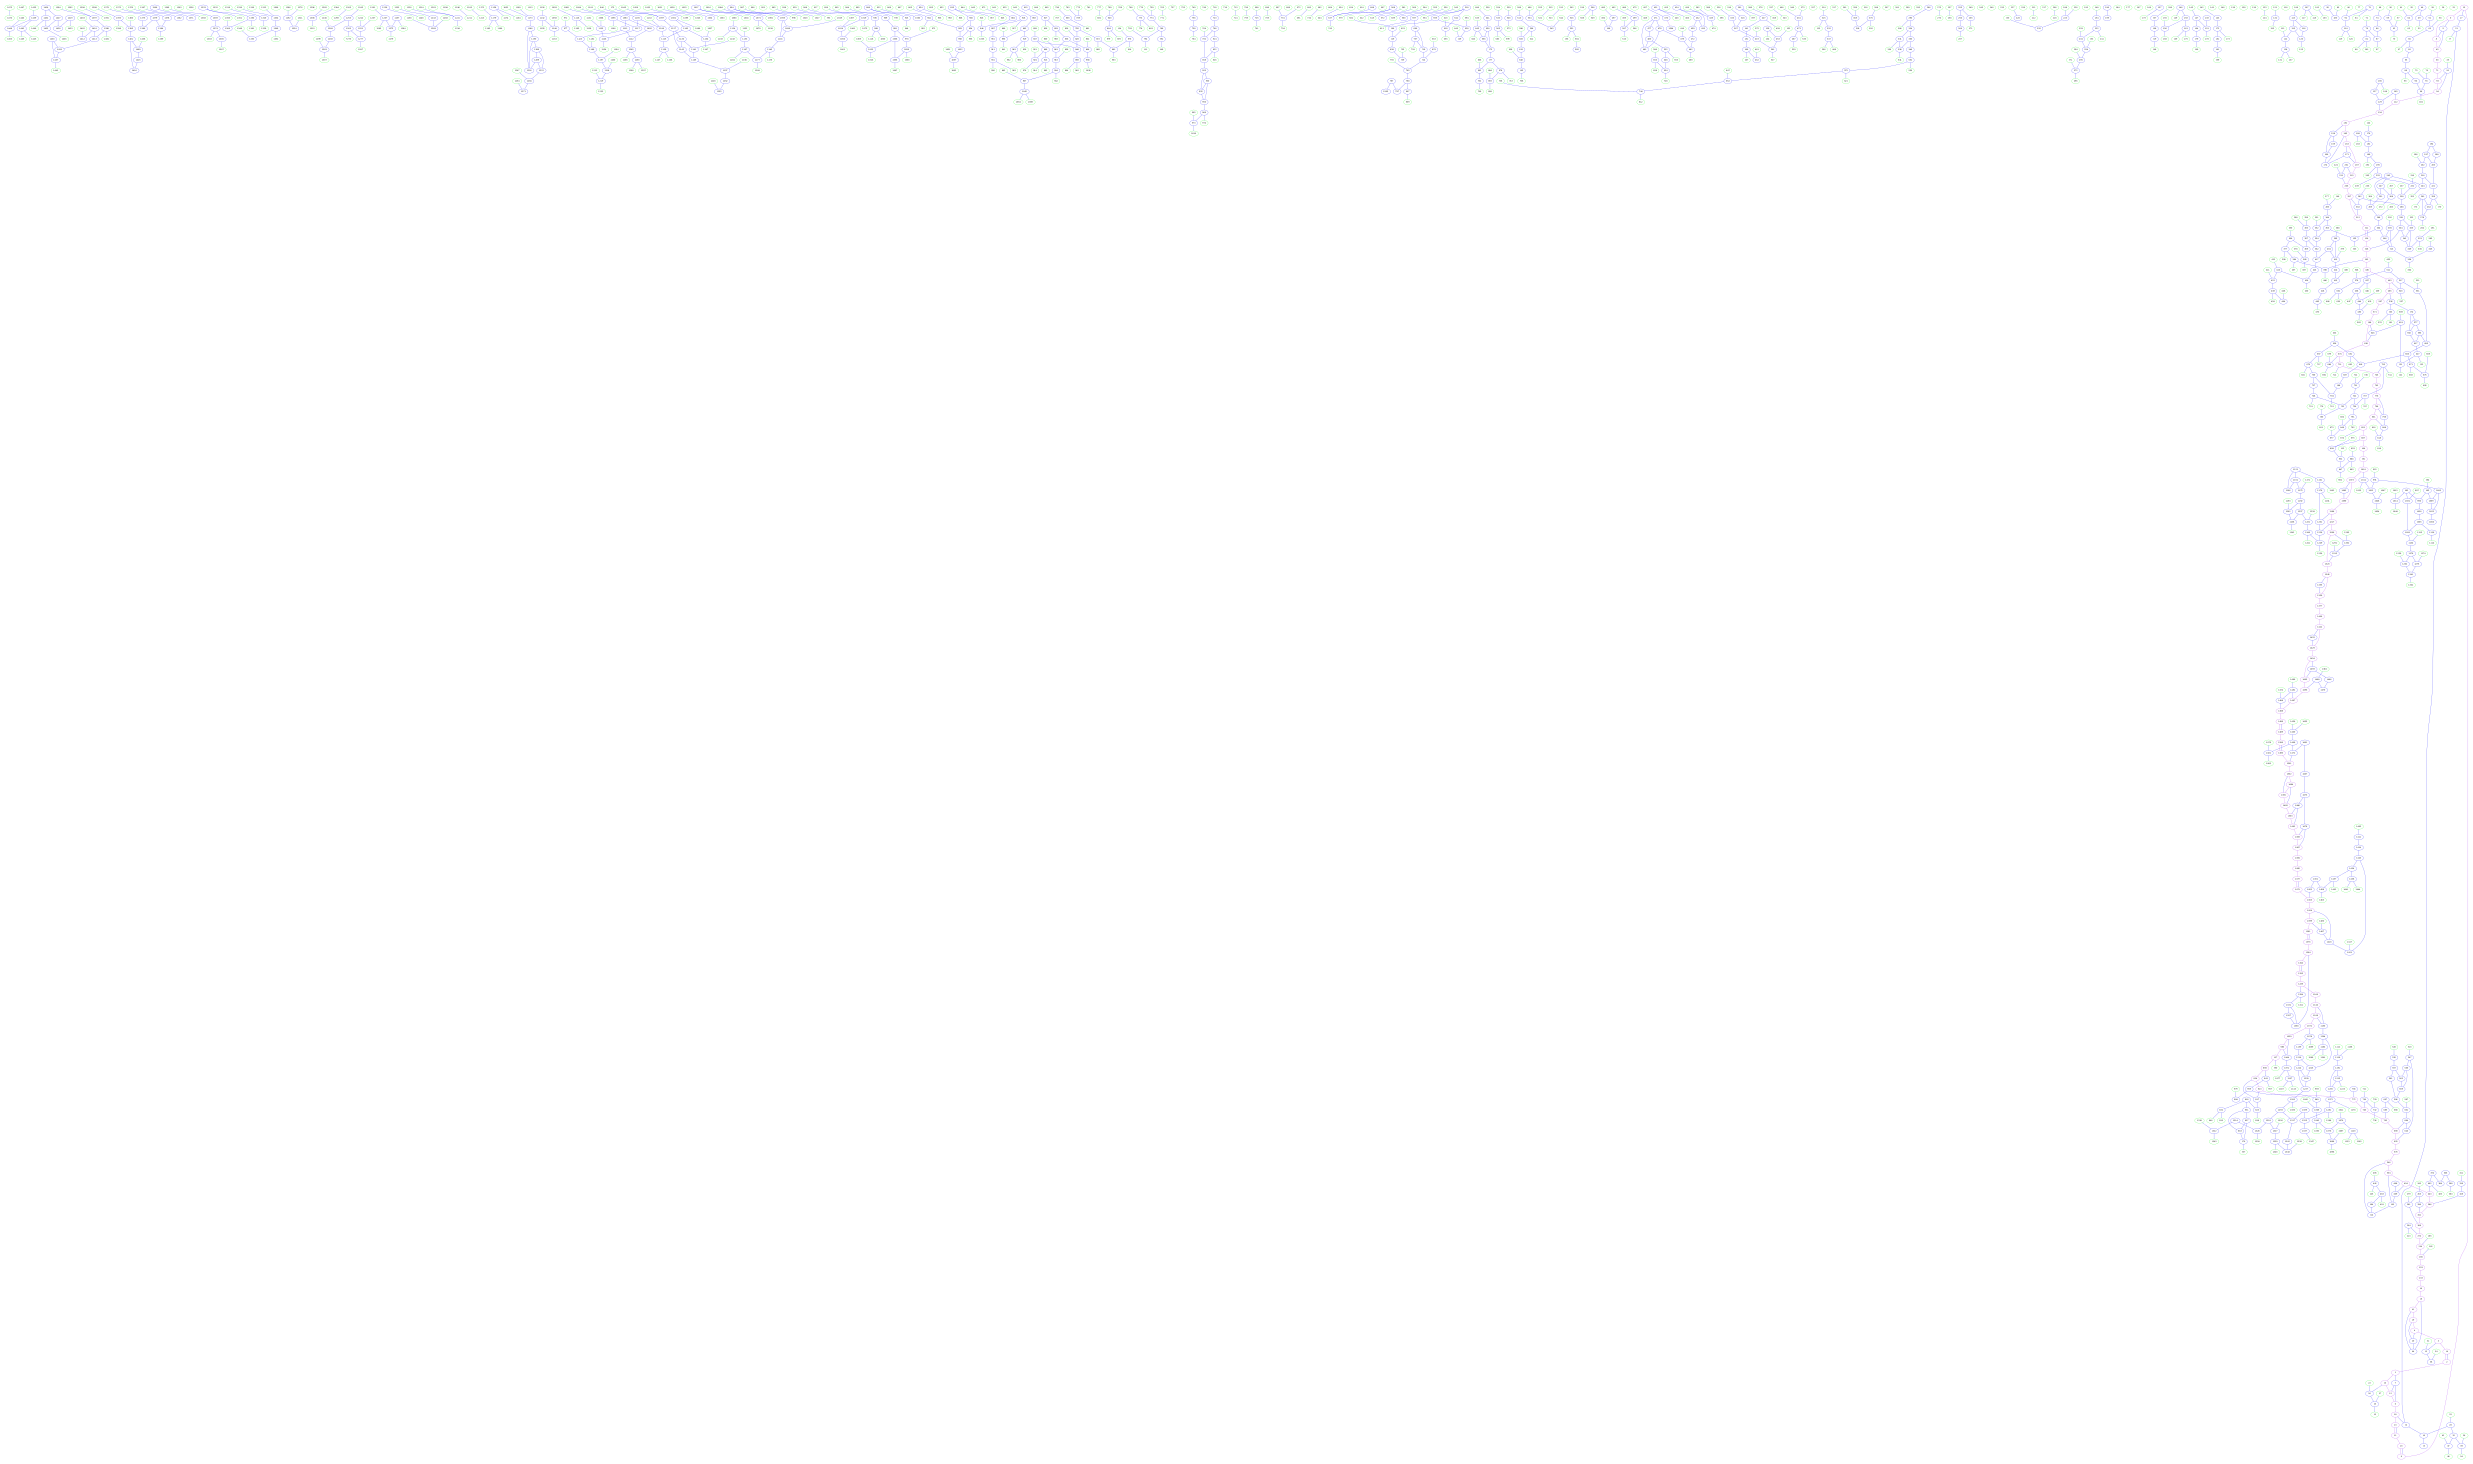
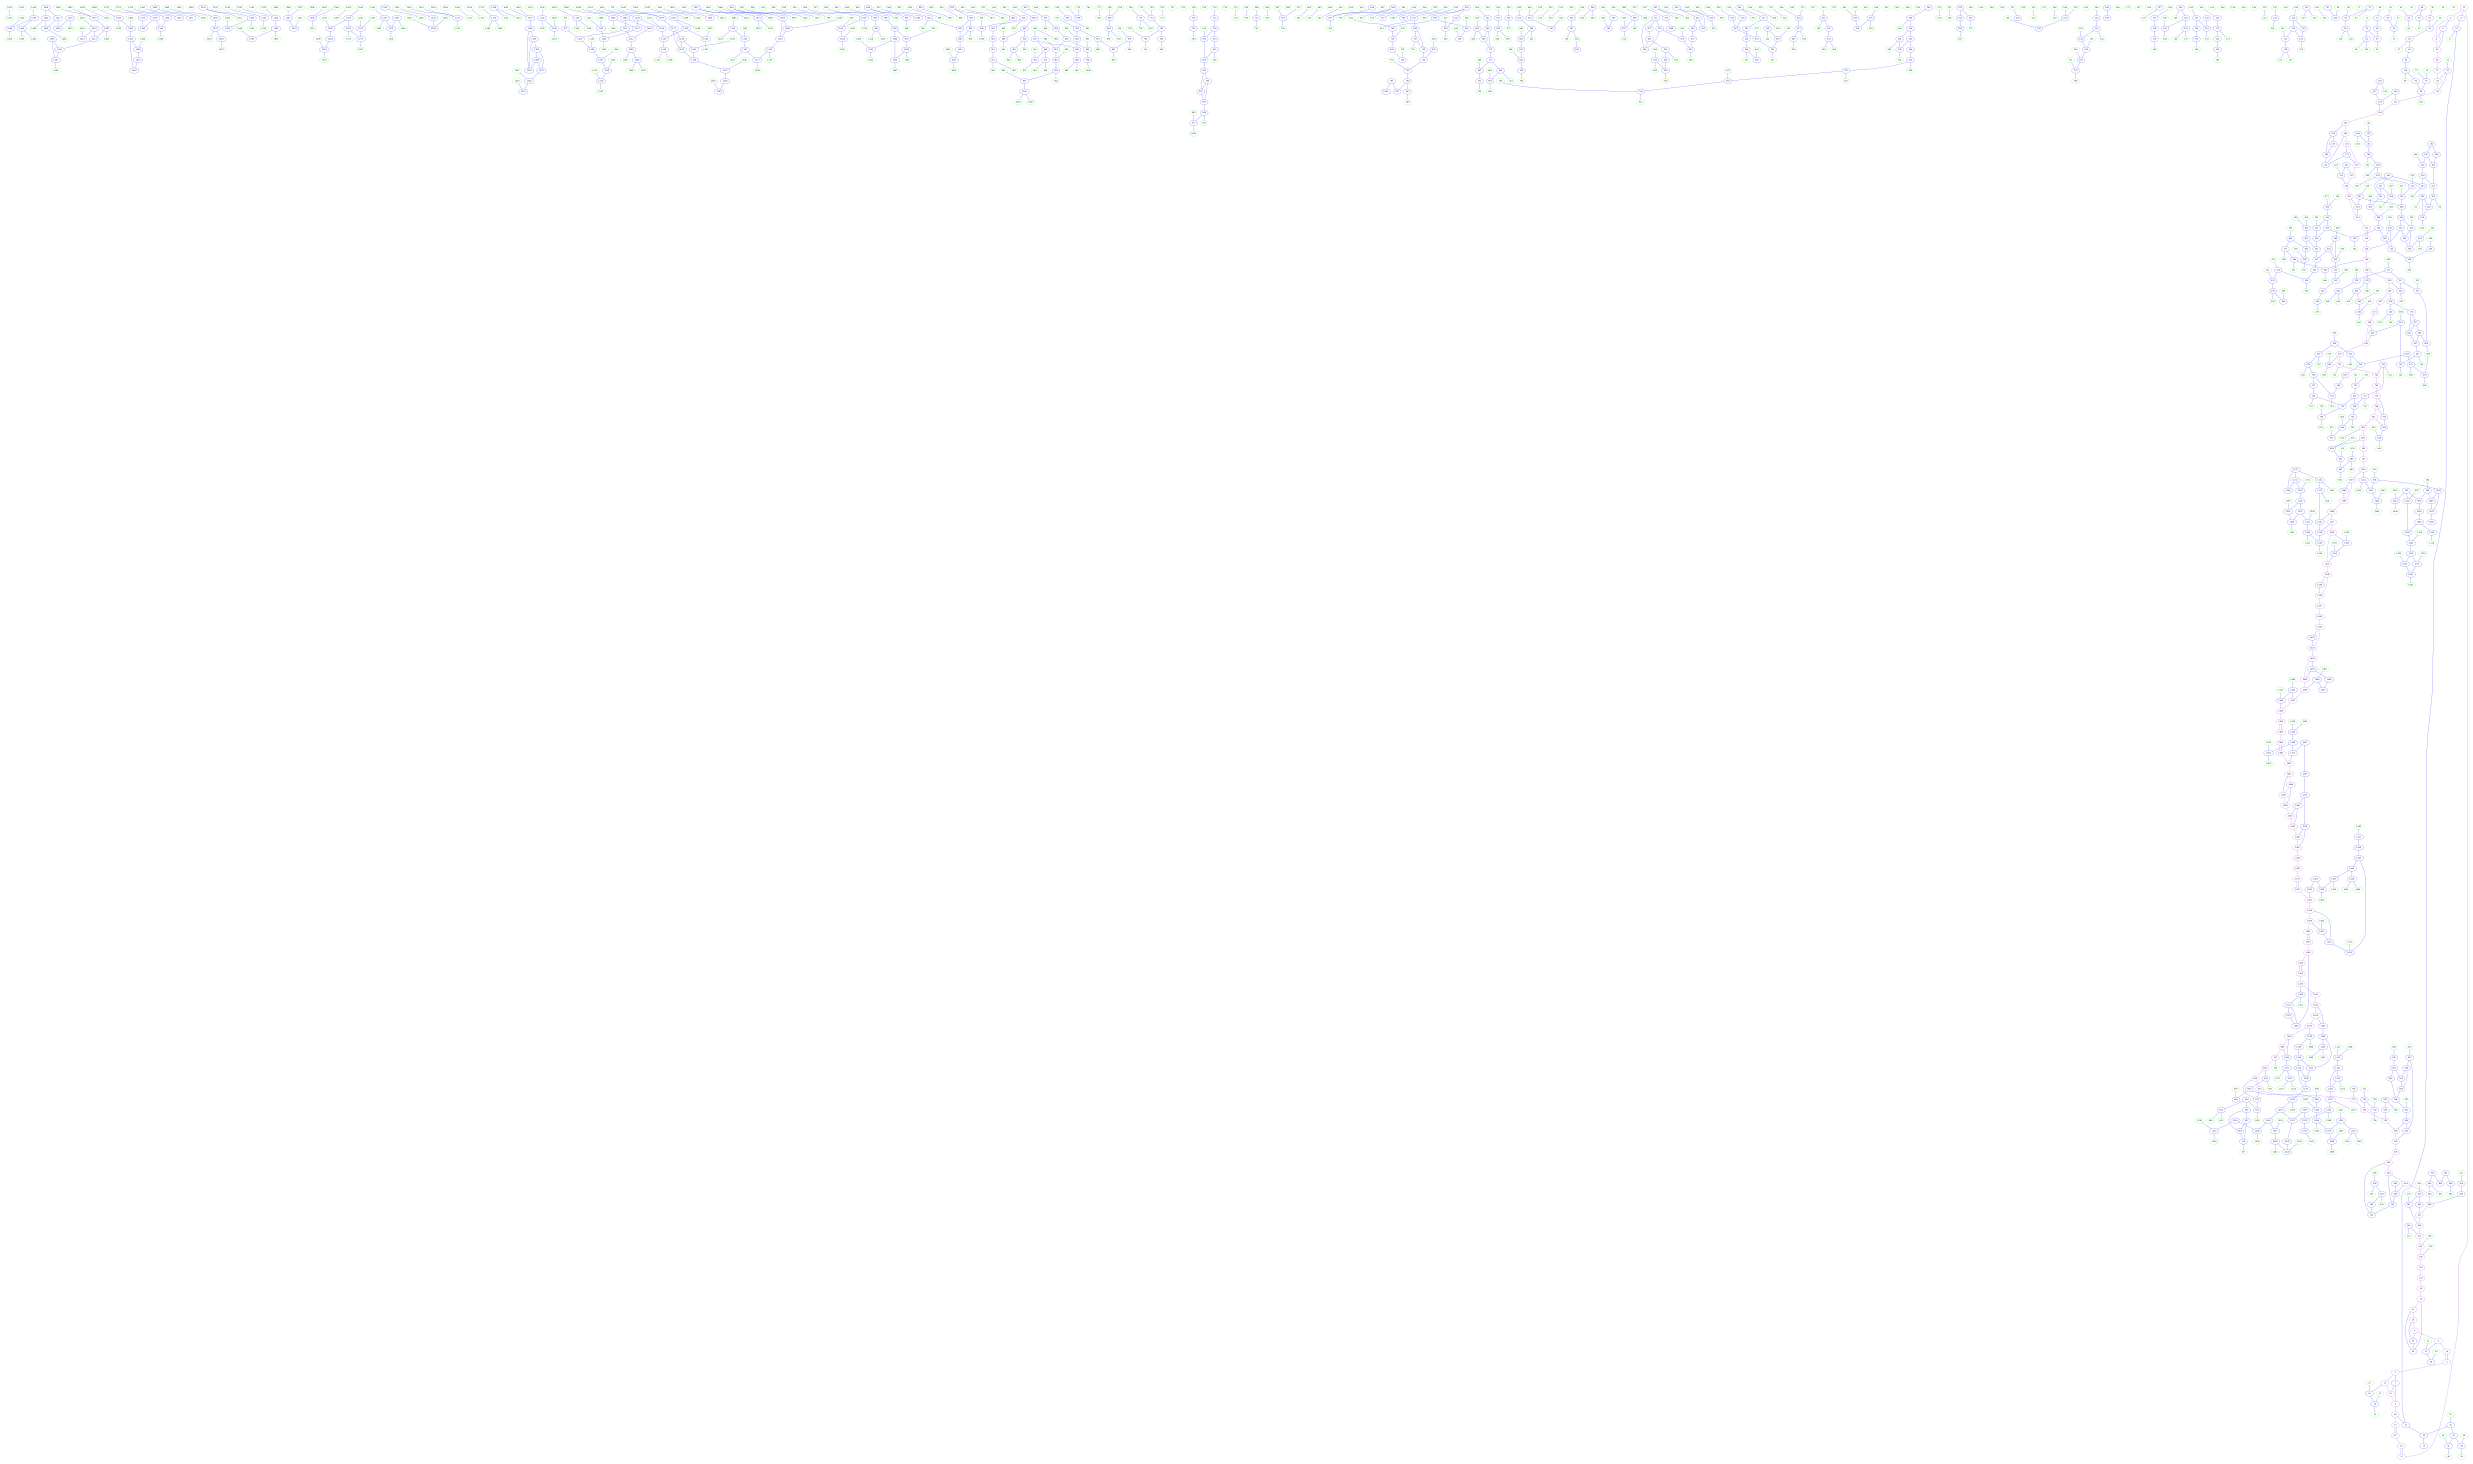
(1056, 34) -> (1045, 34)
(2418, 348) -> (2427, 349)
